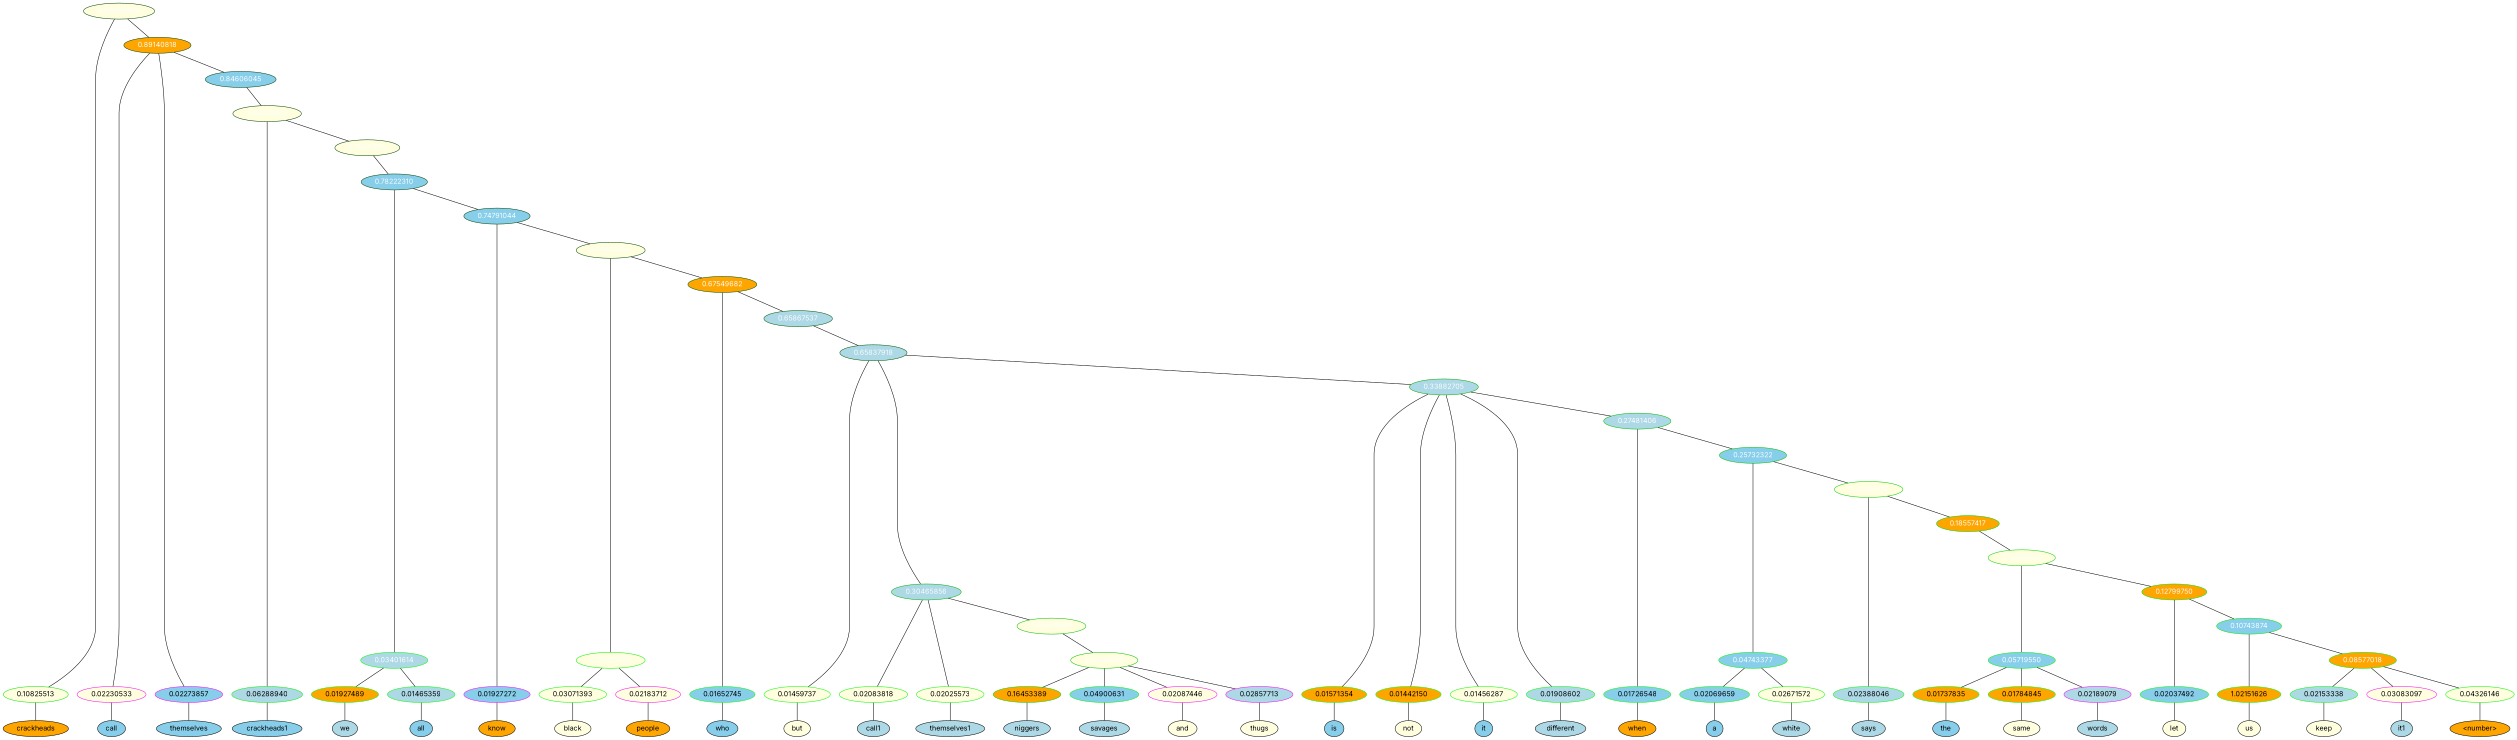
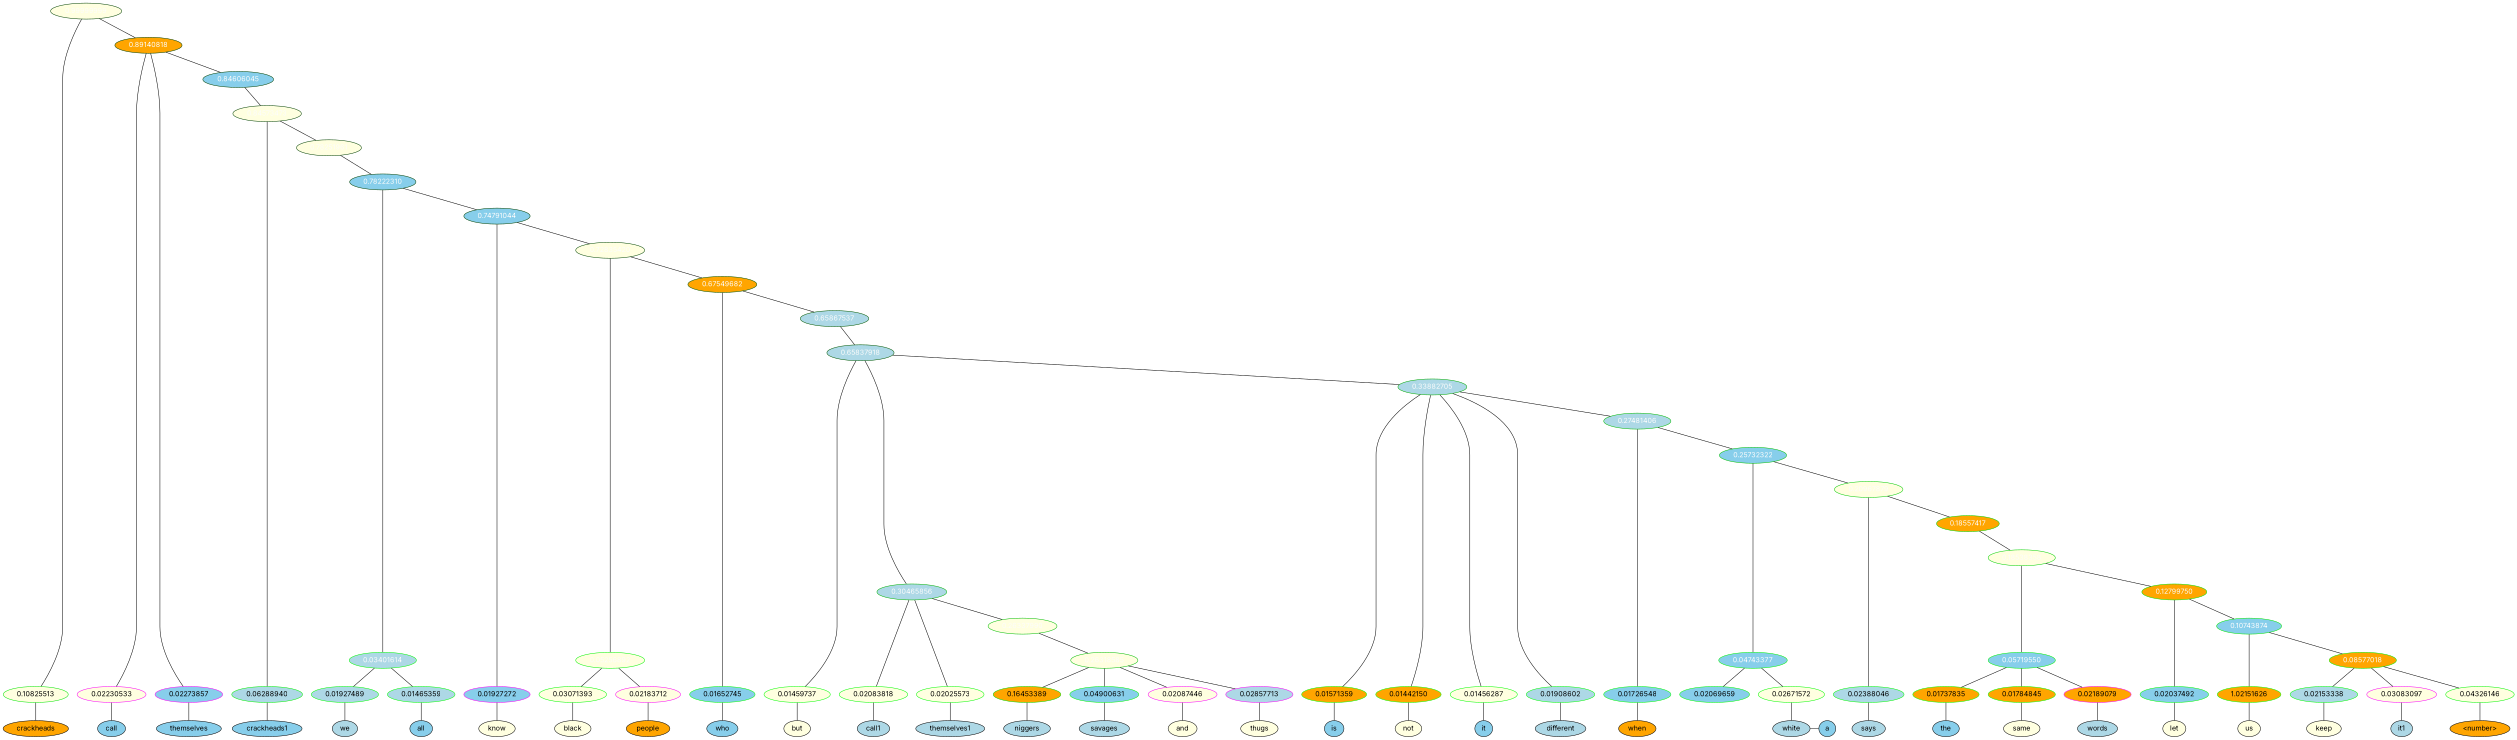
(345, 694) -> (345, 694)
(1334, 694) -> (1334, 694)
(2098, 694) -> (2098, 694)
(1715, 712) -> (1814, 729)
(497, 729) -> (497, 729)
